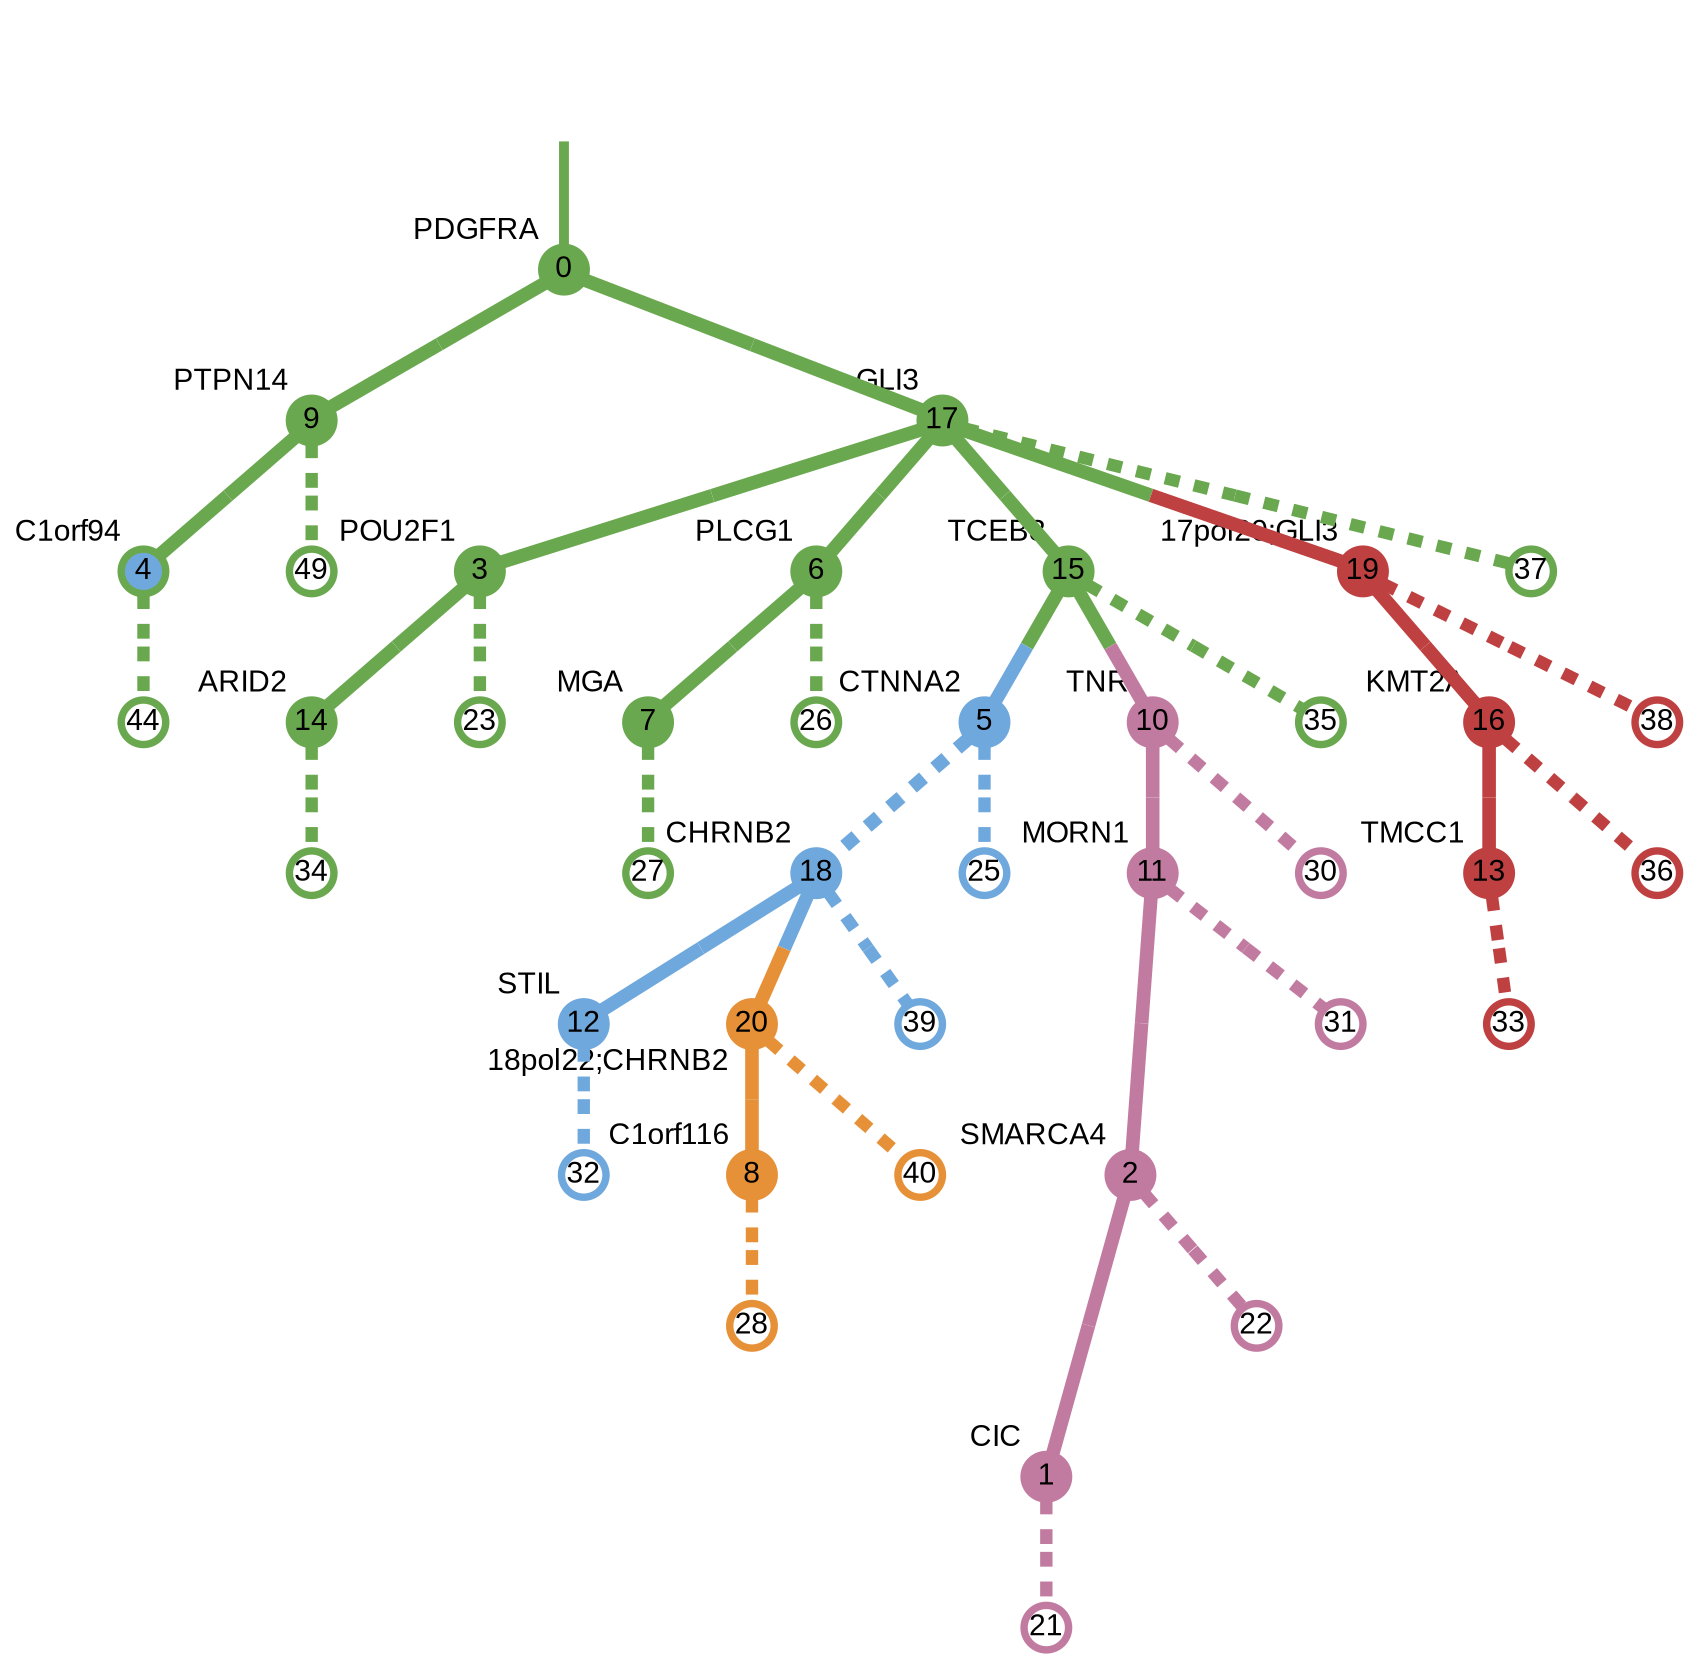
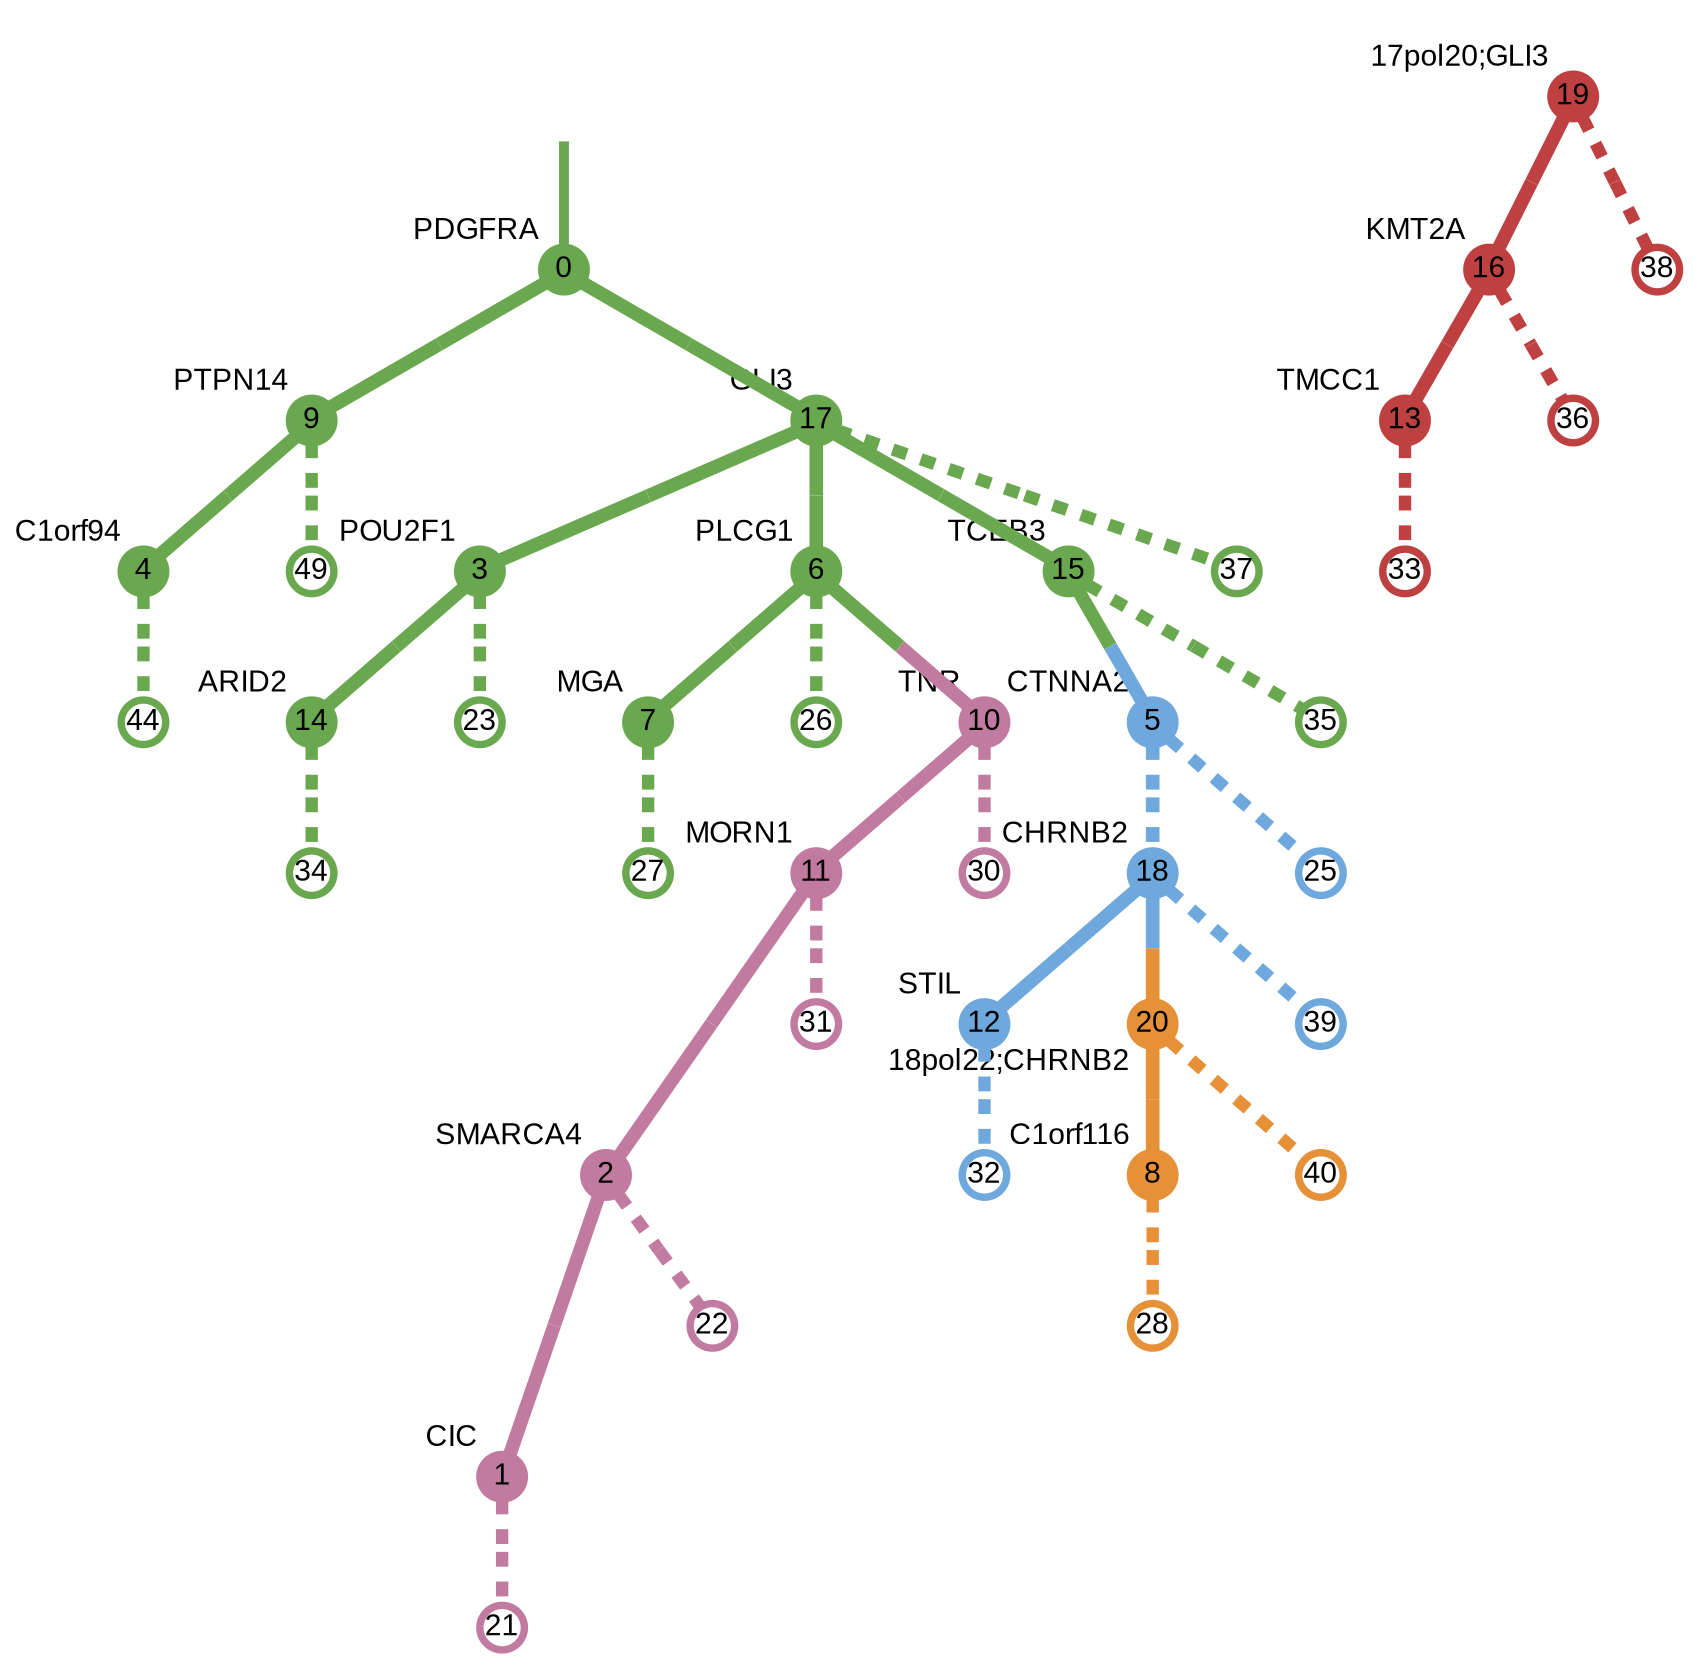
(1152, 496) -> none
(143, 571) -> (143, 571)
(1110, 646) -> (900, 647)
